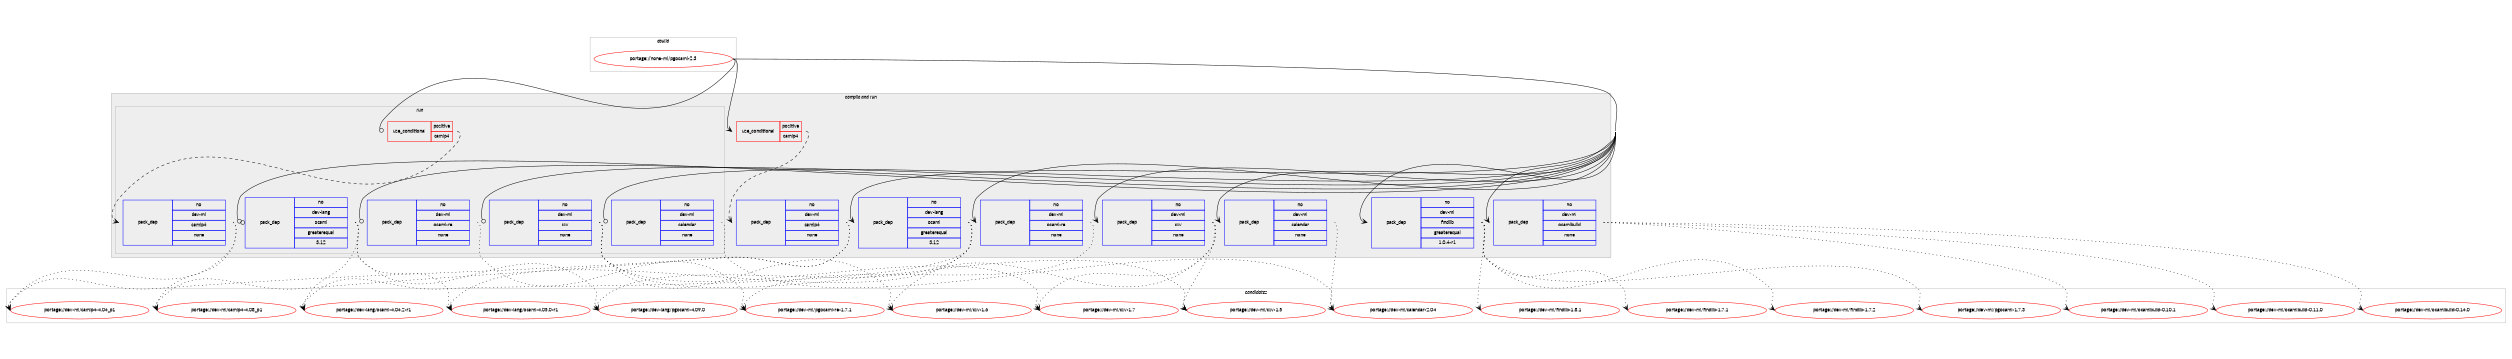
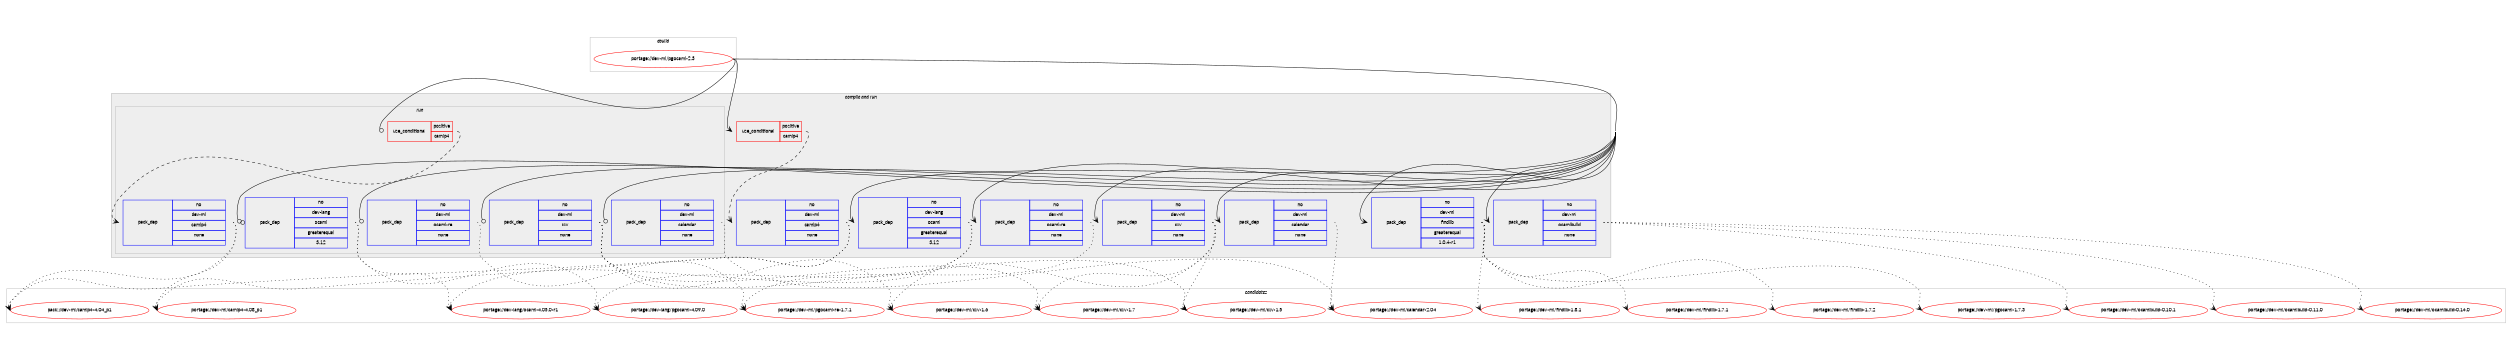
(663, 59) -> (663, 59)
(80, 310) -> (80, 310)
(374, 310) -> none
